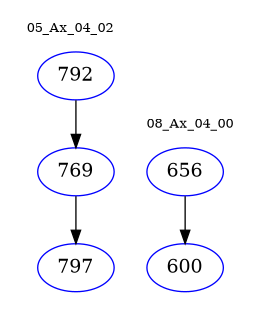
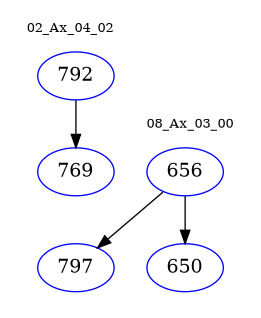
(71, 29) -> (71, 29)
(190, 125) -> (190, 125)
(76, 213) -> (145, 207)
(185, 268) -> (185, 268)
